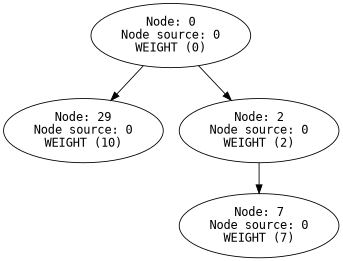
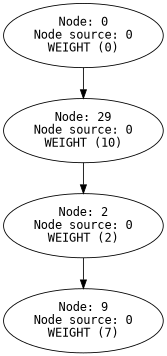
(212, 80) -> (83, 174)
(259, 226) -> (83, 321)
